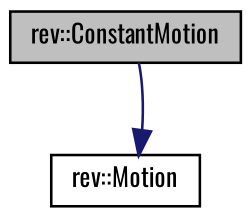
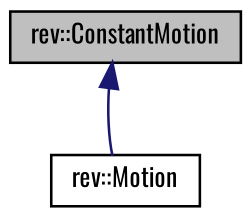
(143, 96) -> (109, 122)
